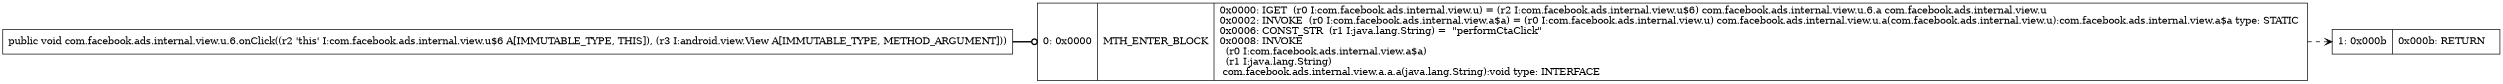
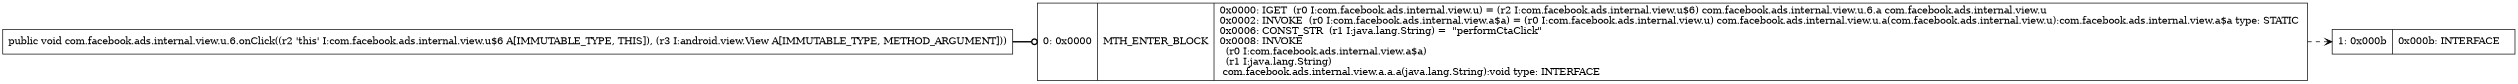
(2446, 41) -> (2454, 41)
